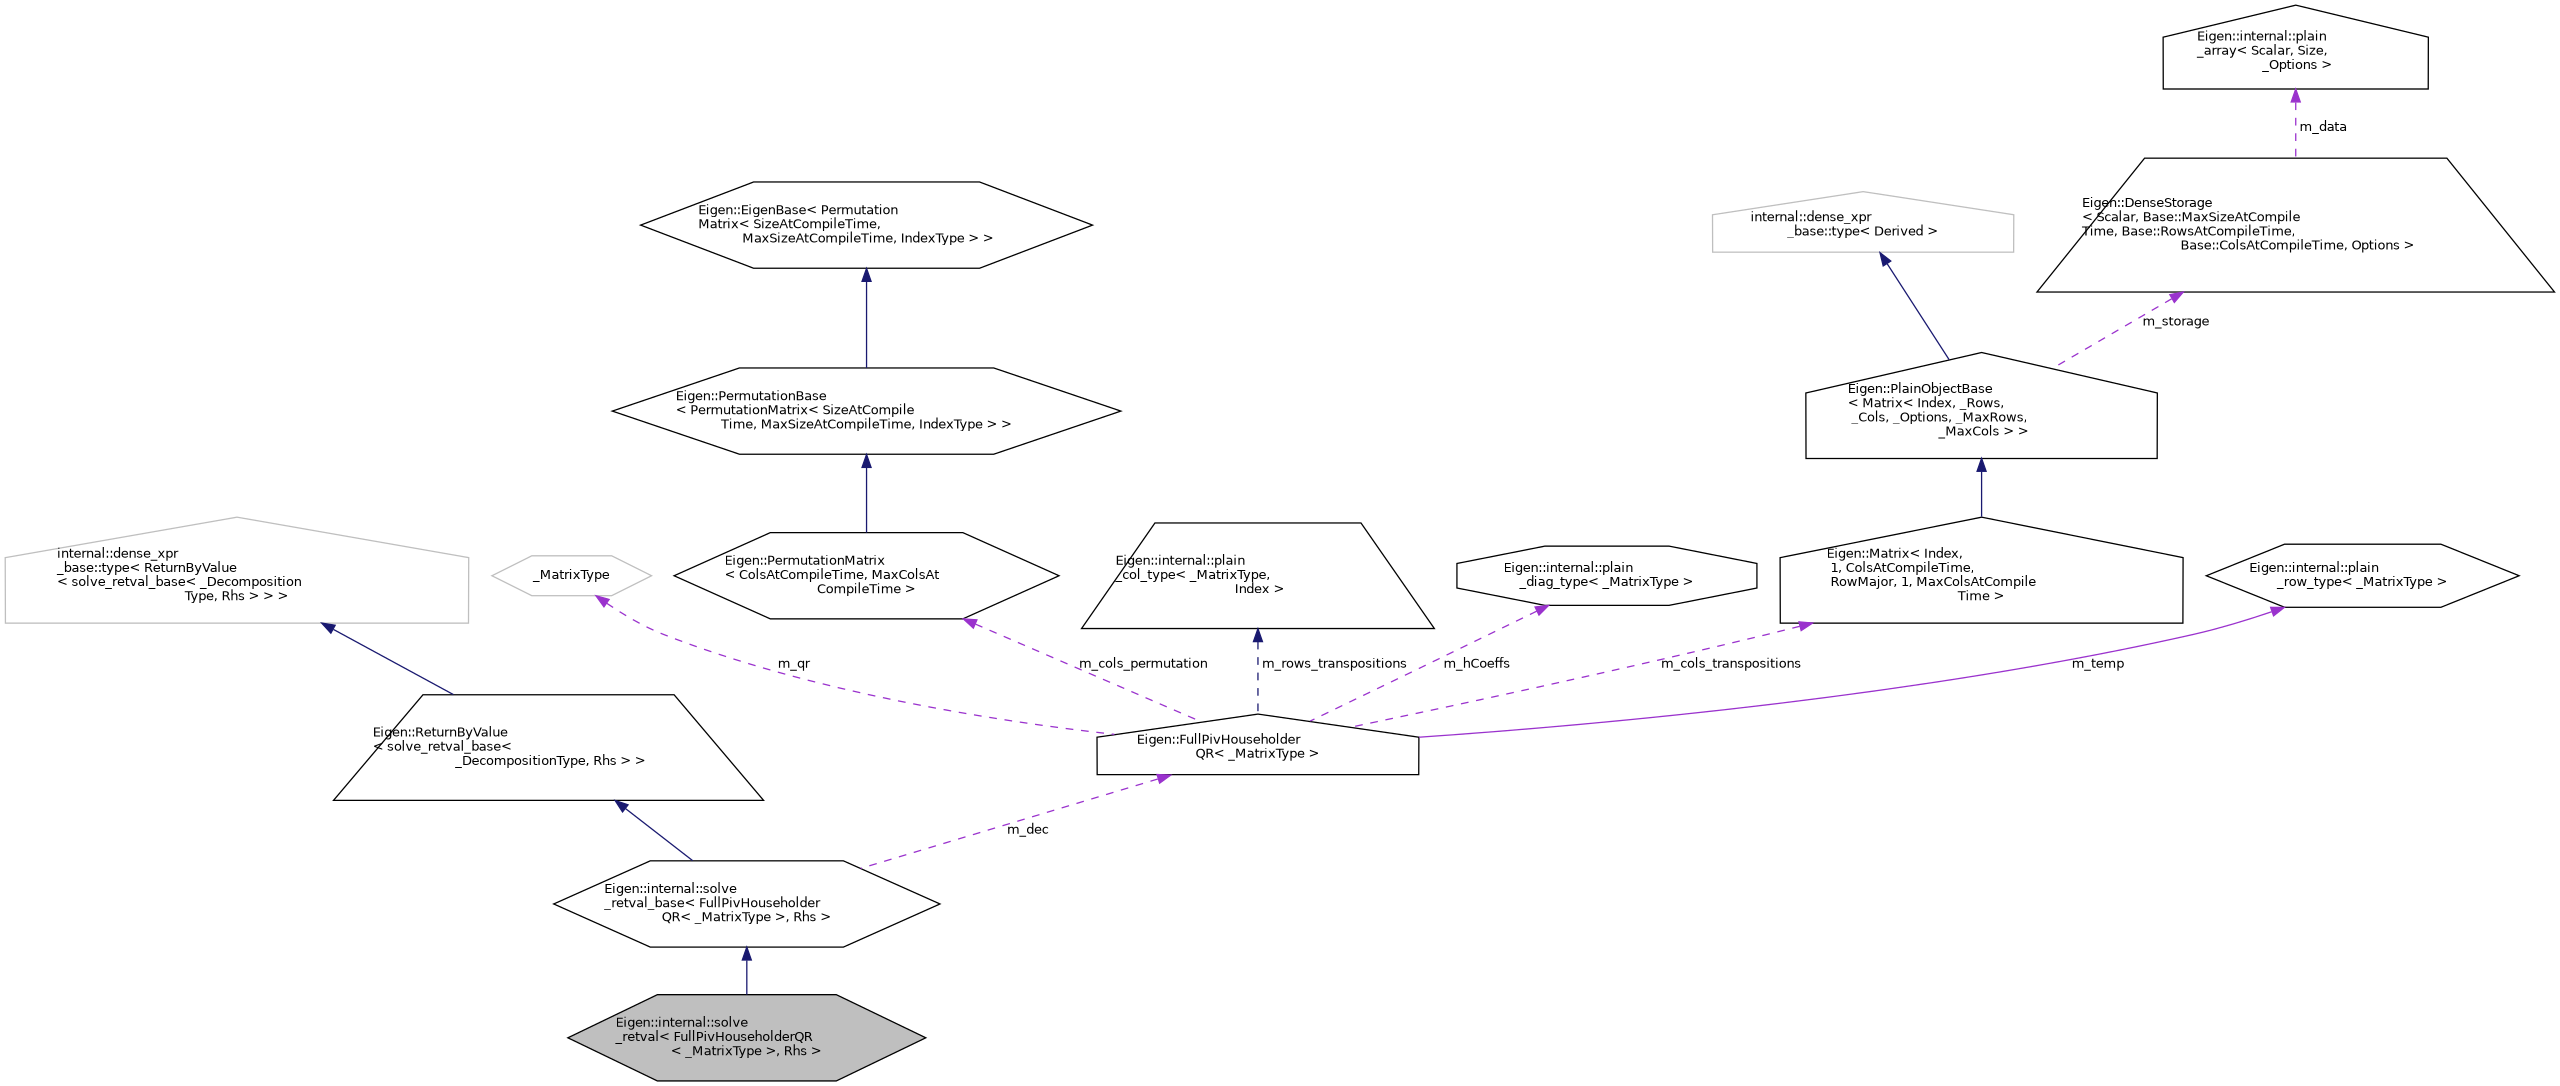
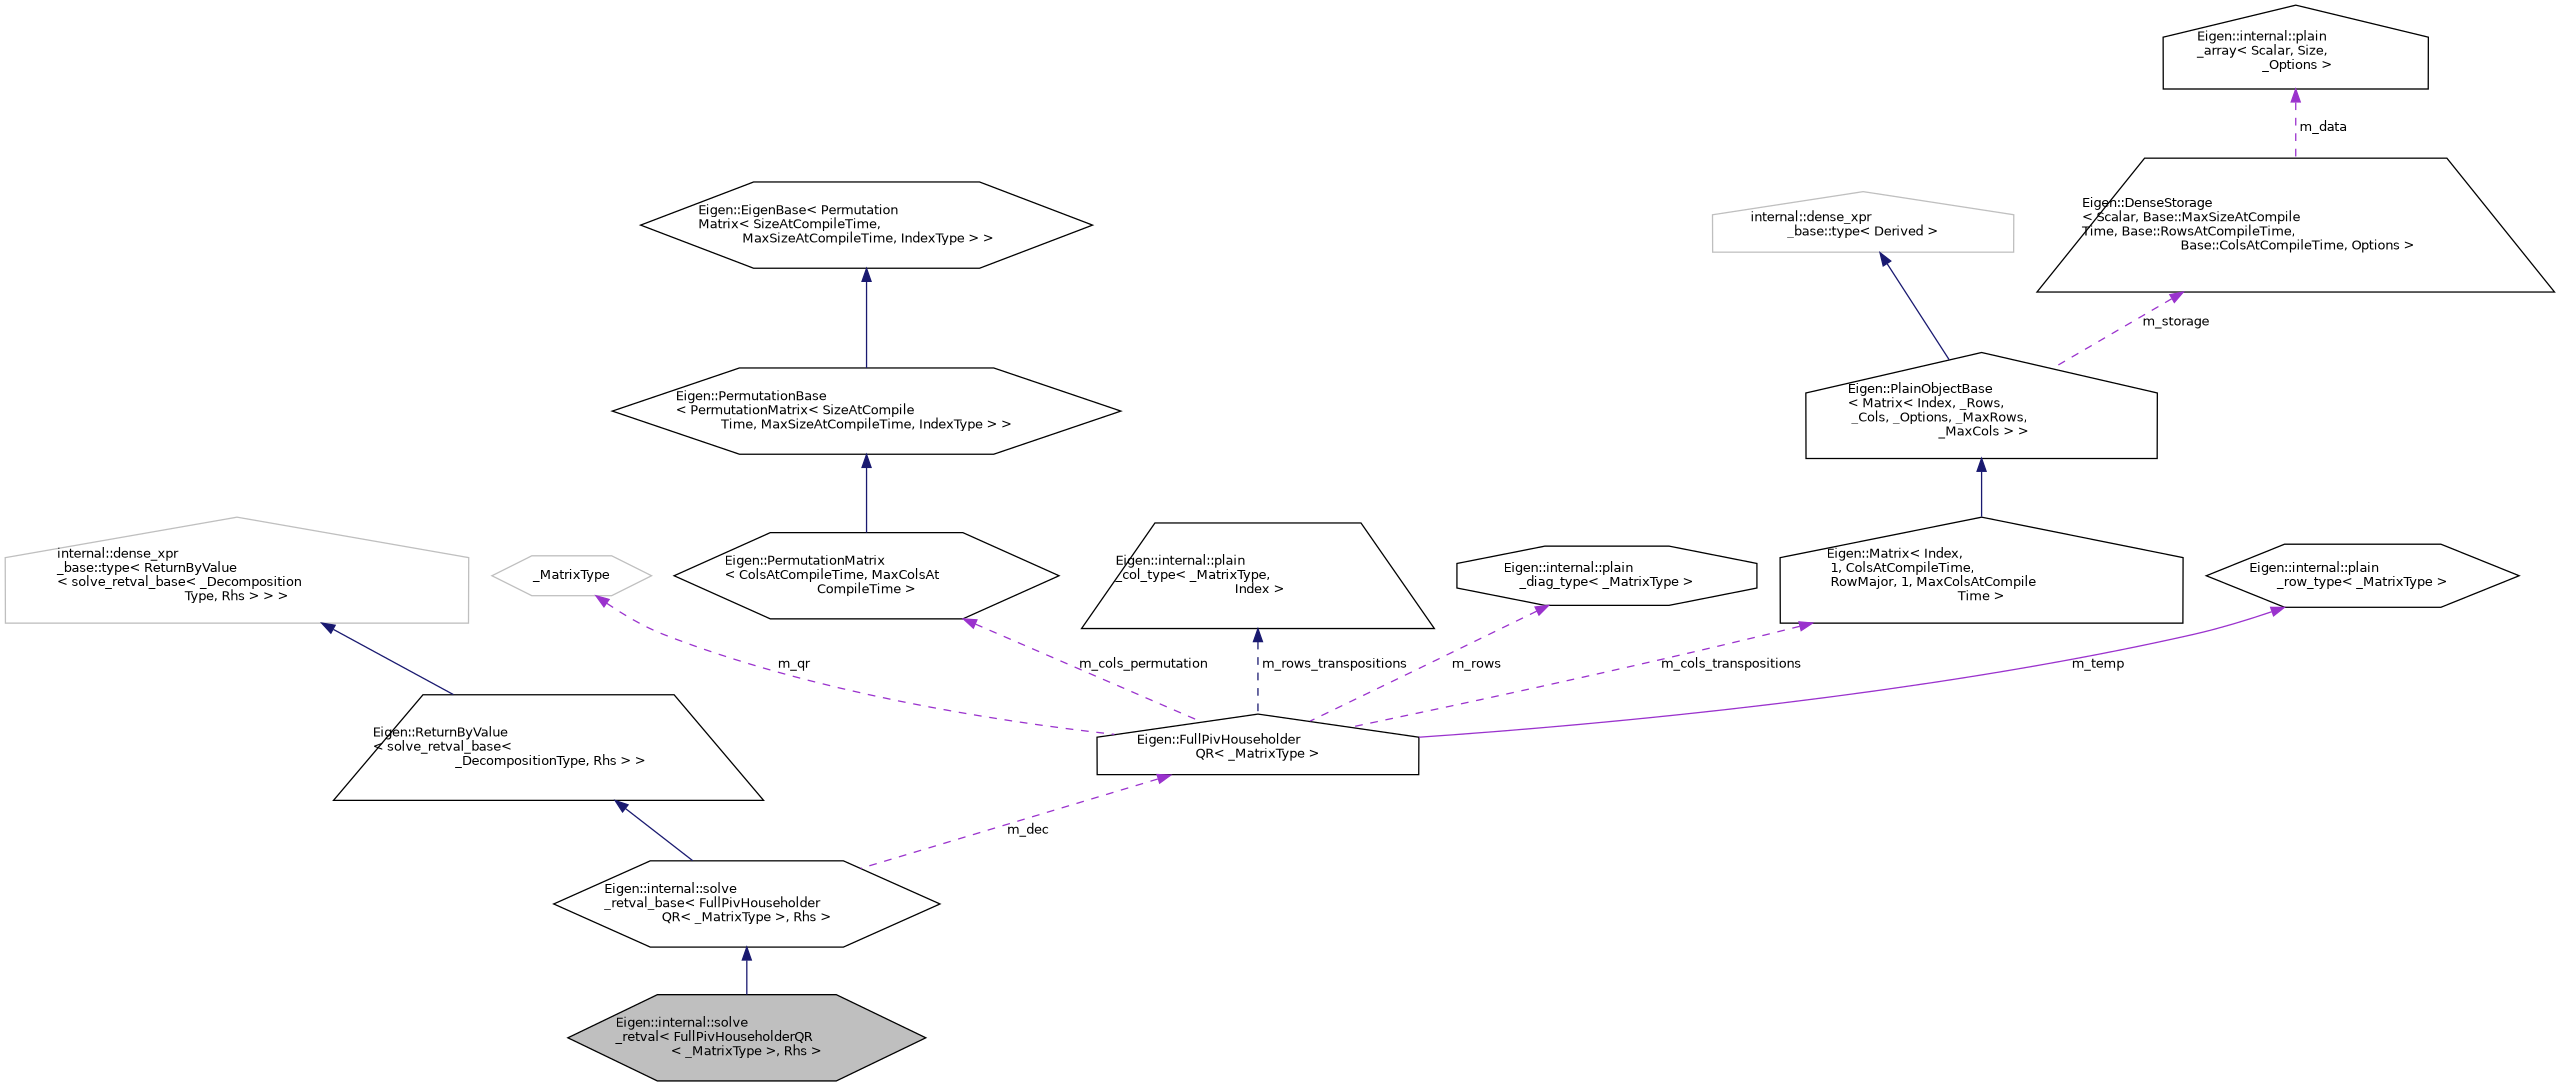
(1475, 665) -> (1475, 665)
